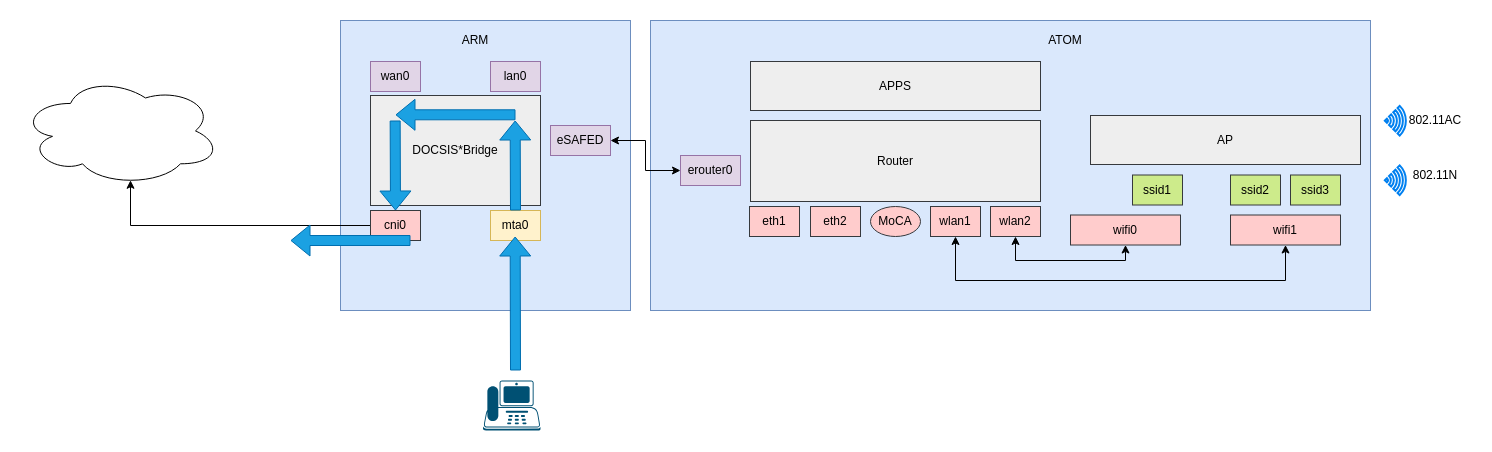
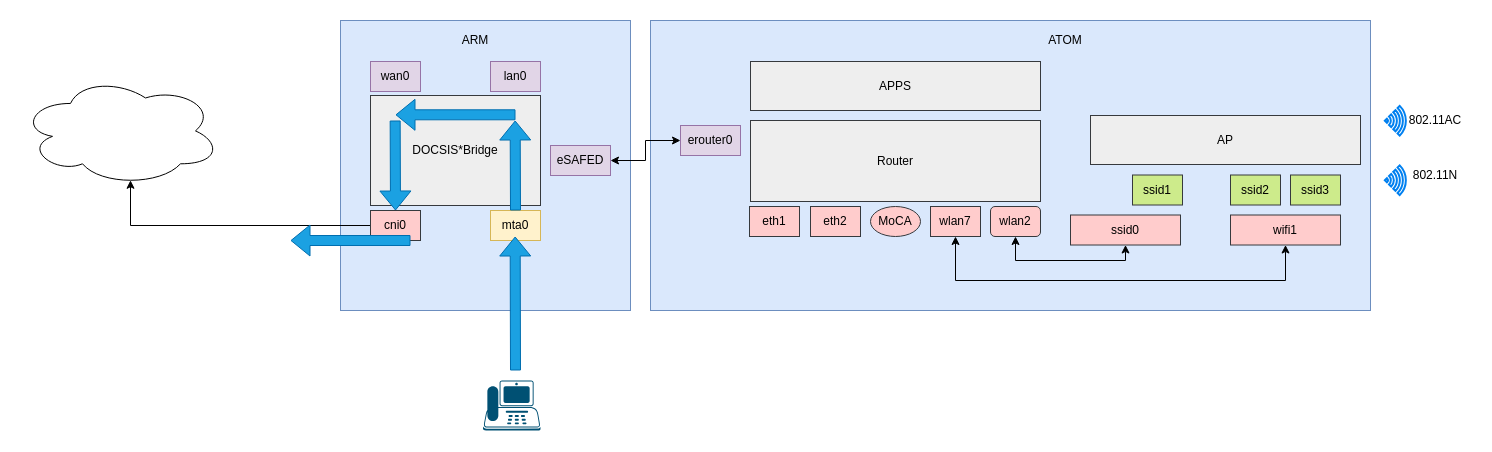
(581, 141) -> (581, 161)
(711, 171) -> (711, 141)
(956, 222) -> (956, 222)
(1016, 222) -> (1016, 222)
(1126, 231) -> (1126, 231)
